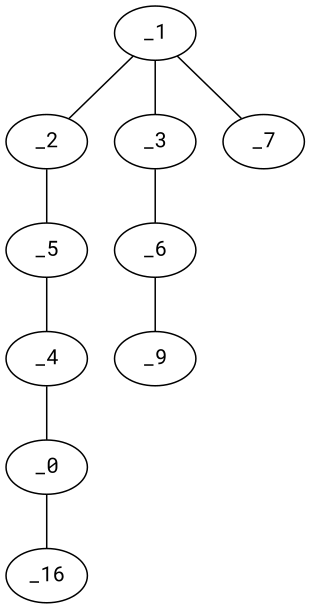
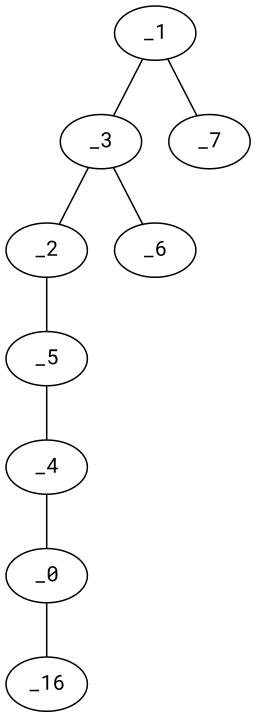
(101, 87) -> (74, 196)
(155, 359) -> none
